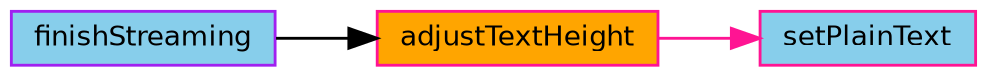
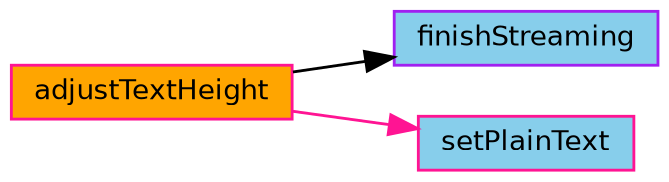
(312, 38) -> (329, 67)
